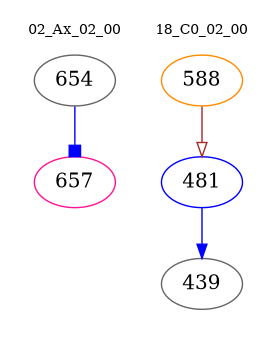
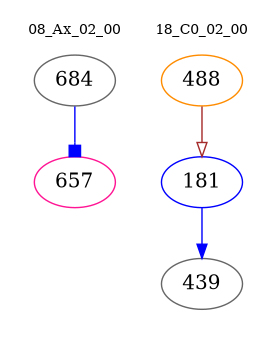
(75, 30) -> (75, 30)
(75, 81) -> (75, 81)
(202, 81) -> (202, 81)
(202, 182) -> (202, 182)
